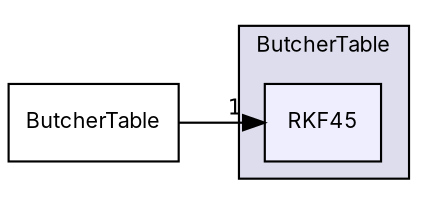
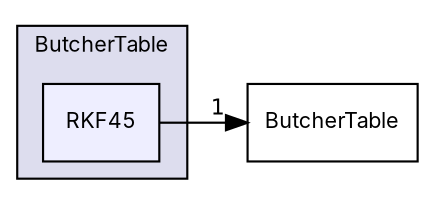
(211, 123) -> (201, 123)
